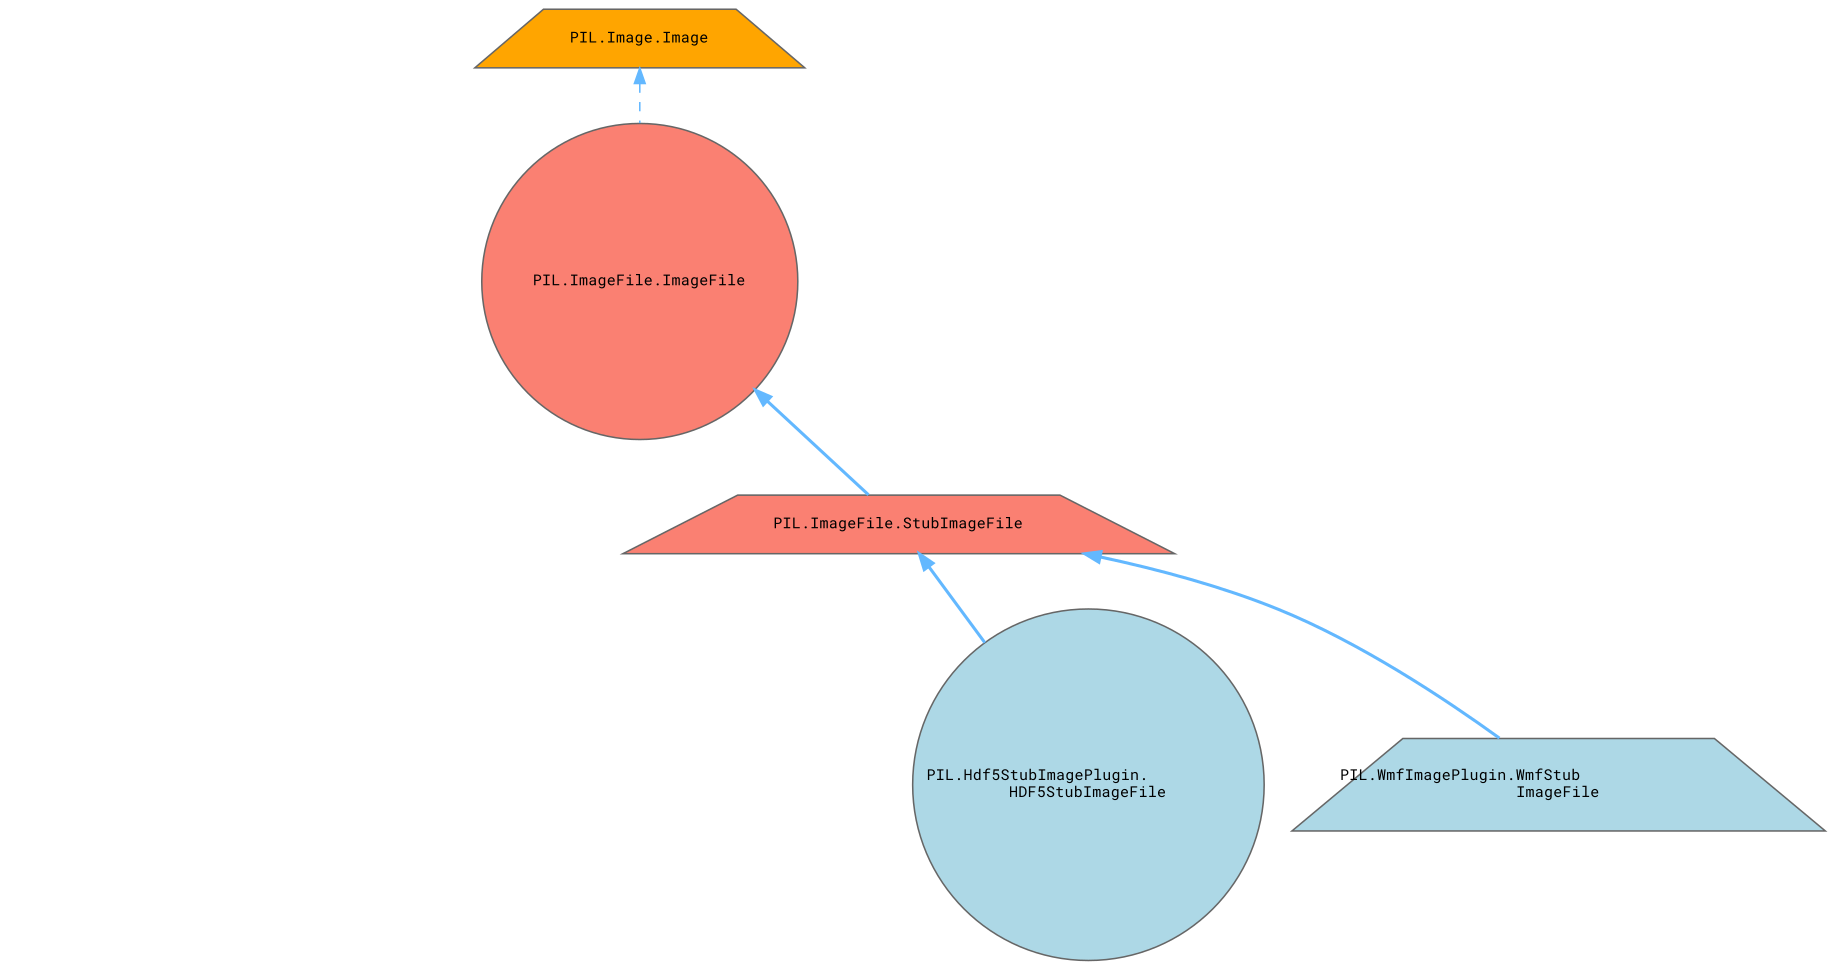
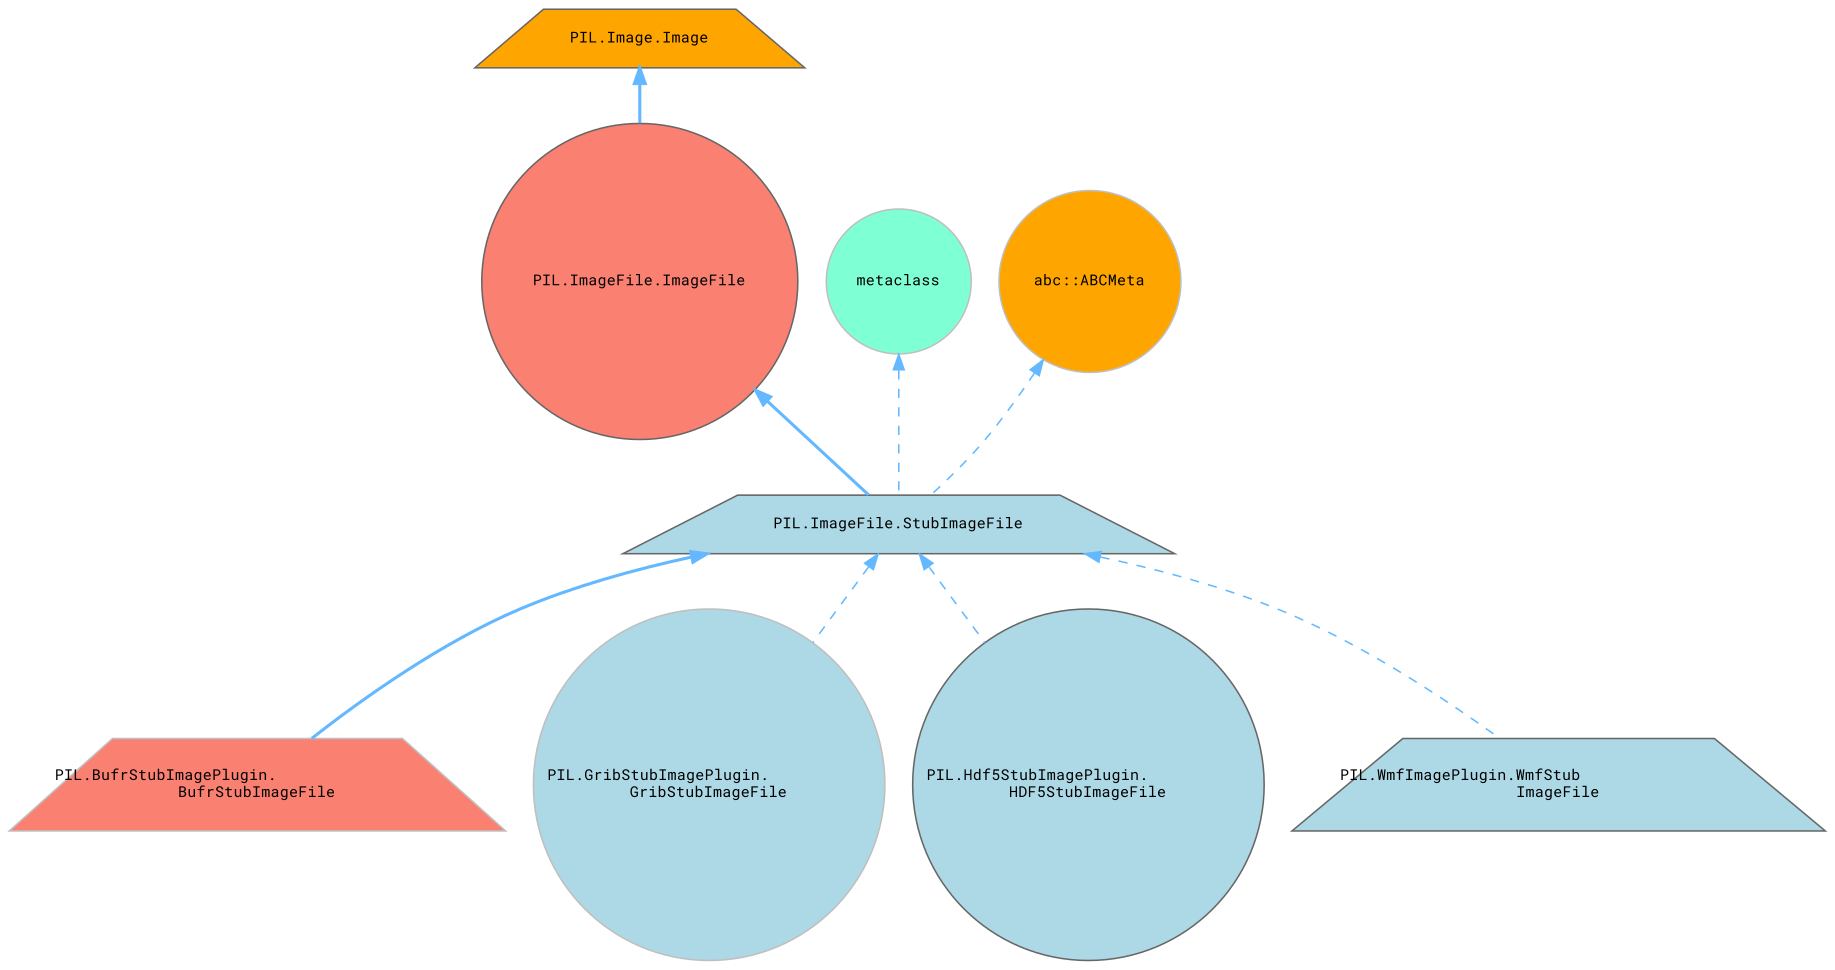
(640, 103) -> (640, 103)
none -> (899, 281)
none -> (1090, 281)
(899, 524) -> (899, 524)
(957, 605) -> (957, 605)
(1311, 624) -> (1311, 624)
none -> (257, 785)
none -> (709, 785)
